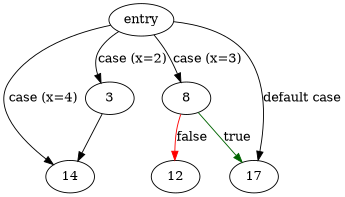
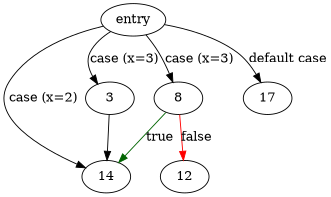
(132, 59) -> (124, 59)
(43, 98) -> (43, 98)
(217, 134) -> (145, 134)
